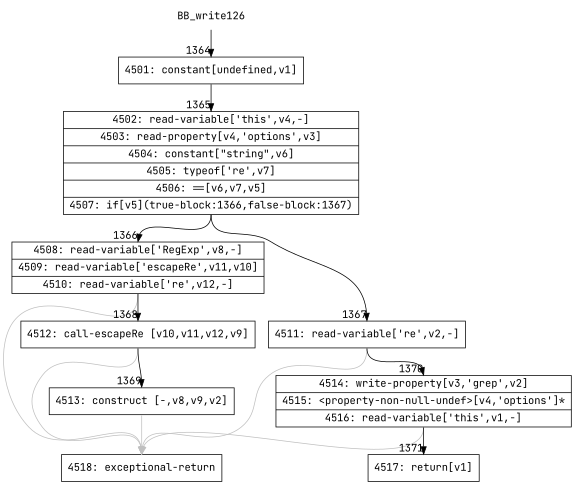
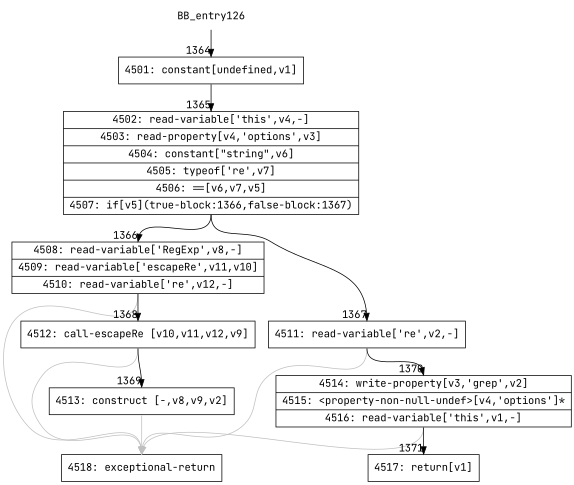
(211, 16) -> (211, 16)
